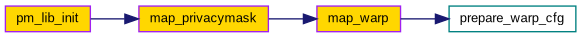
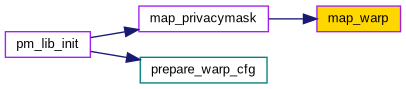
(48, 19) -> (48, 45)
(204, 19) -> (204, 19)
(418, 19) -> (109, 54)
